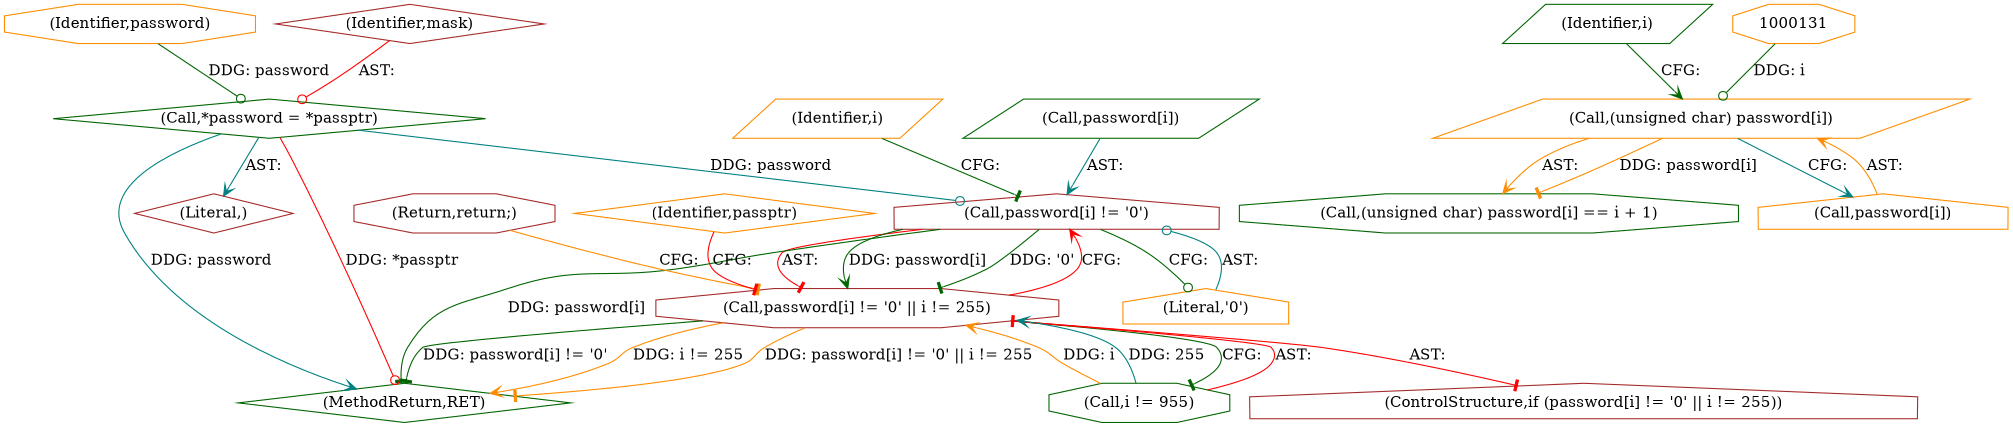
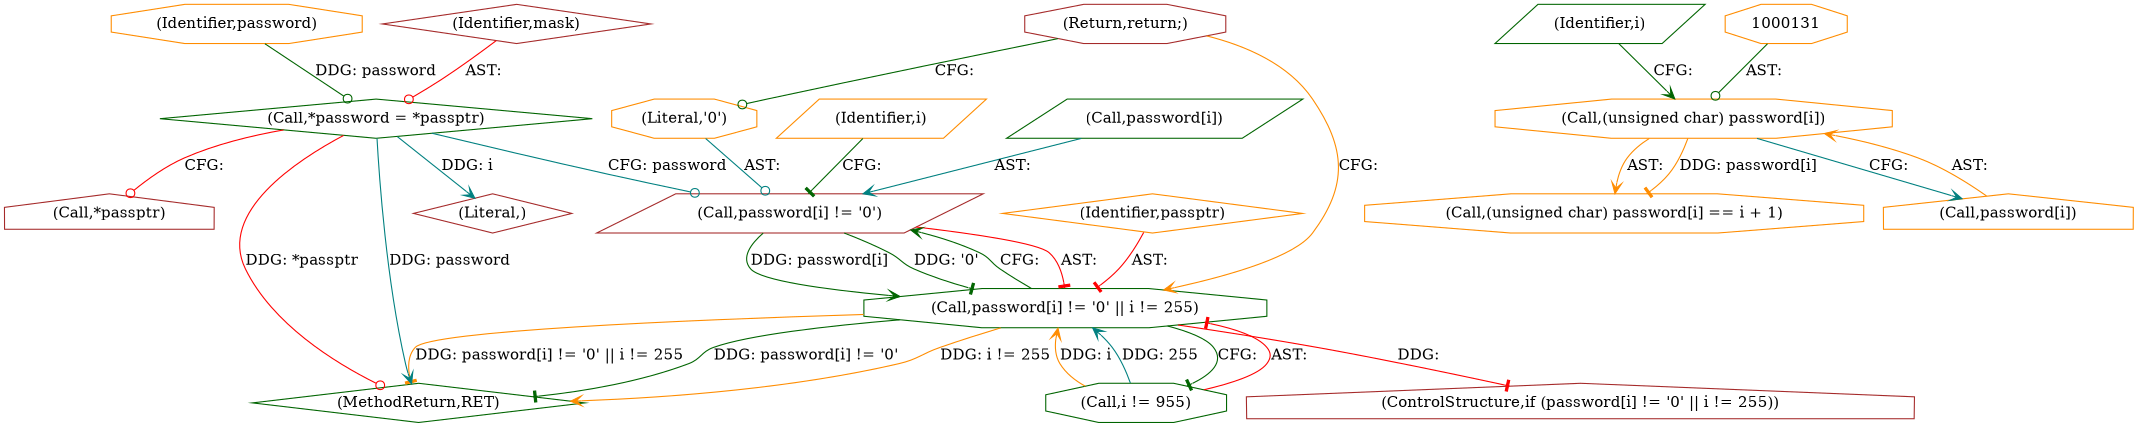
(1780, 71) -> (1767, 71)
(1701, 119) -> (1694, 119)
(266, 166) -> (468, 166)
(771, 166) -> (667, 166)
none -> (109, 213)
(1057, 213) -> (790, 213)
(1489, 213) -> (1614, 213)
(1146, 252) -> (902, 71)
(735, 261) -> (1152, 261)
(632, 262) -> (1337, 178)
(634, 273) -> none
(1060, 281) -> (980, 253)
(857, 308) -> (1065, 308)
(1206, 308) -> (684, 119)
(1430, 356) -> (1421, 356)
